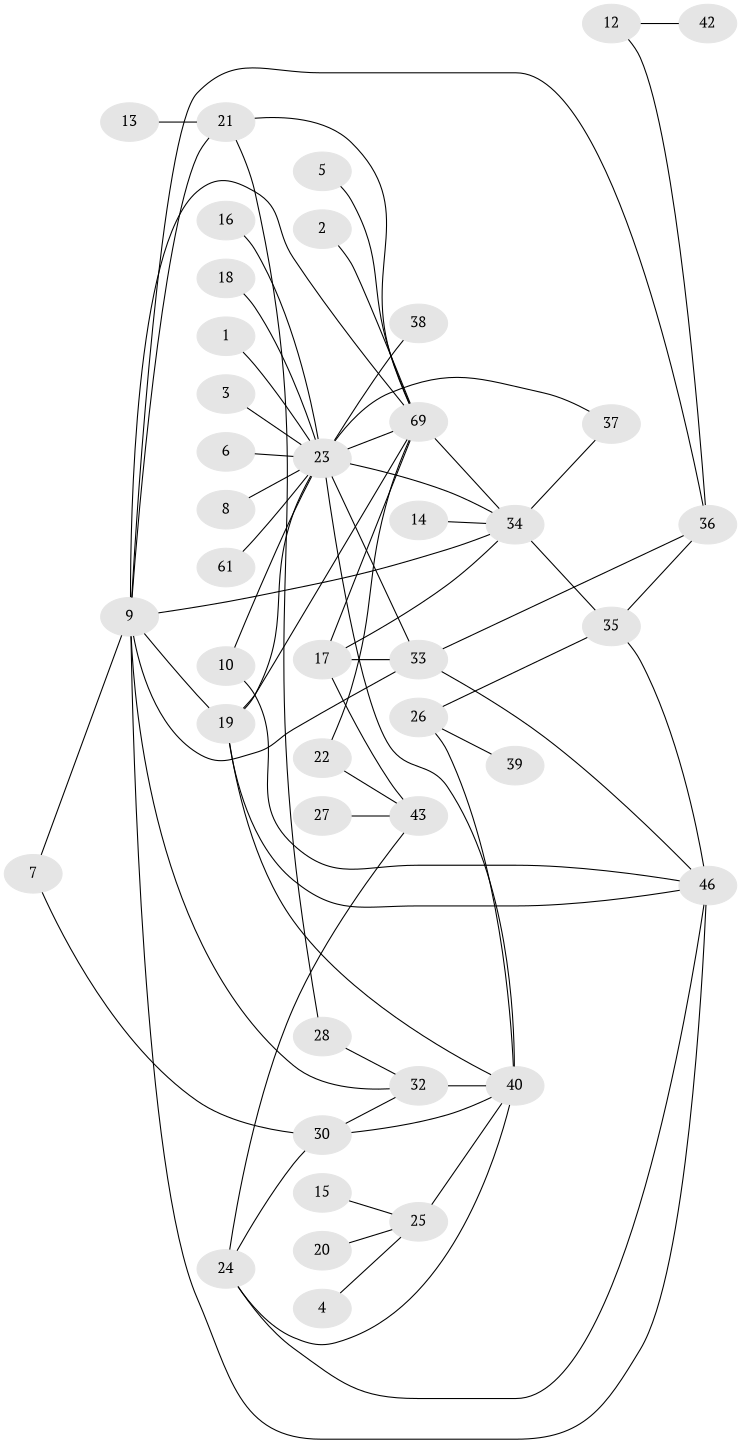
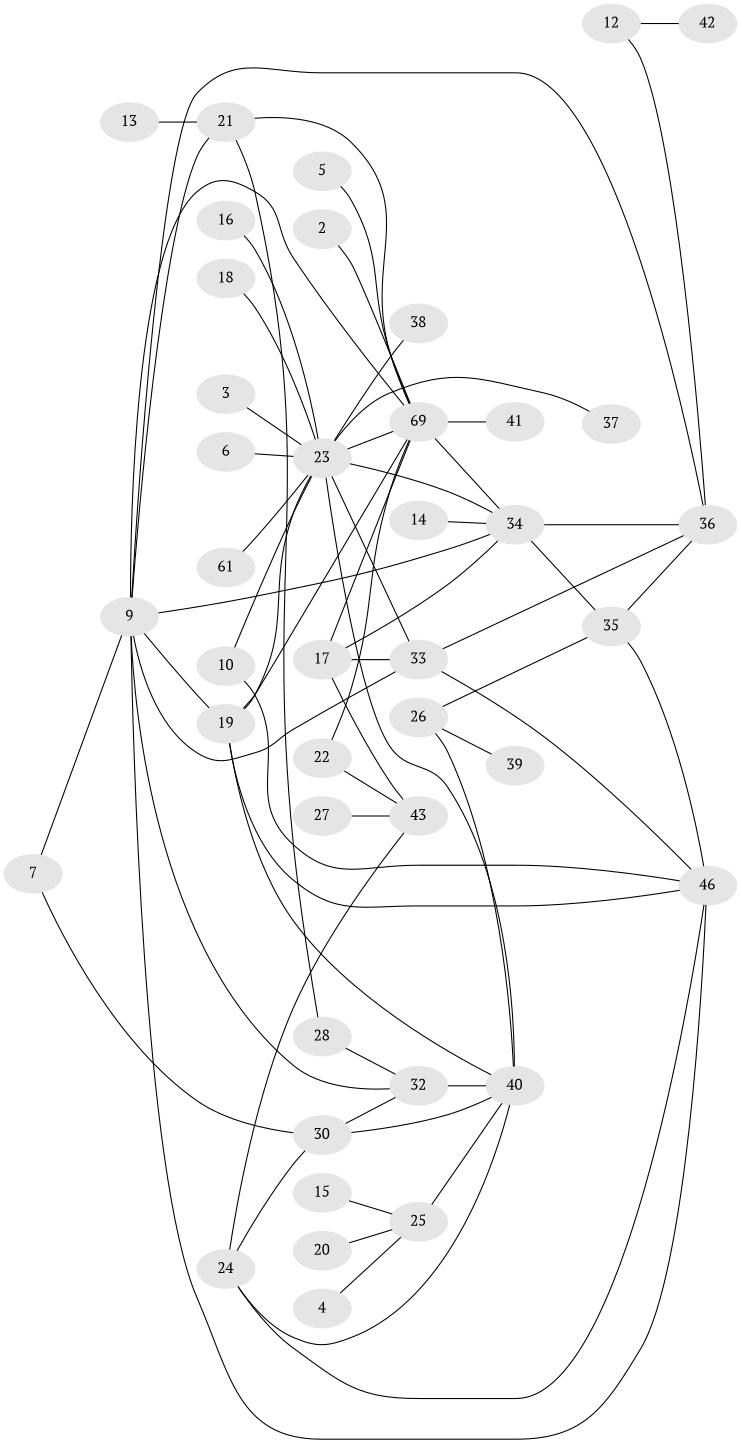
(226, 336) -> none
none -> (515, 422)
(563, 474) -> (612, 525)
(226, 510) -> none
